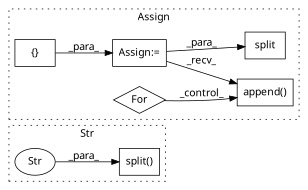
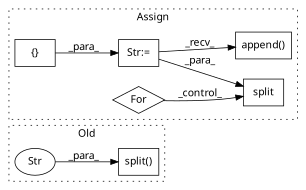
(139, 53) -> (139, 53)
(197, 101) -> (200, 100)
(87, 134) -> (87, 134)
